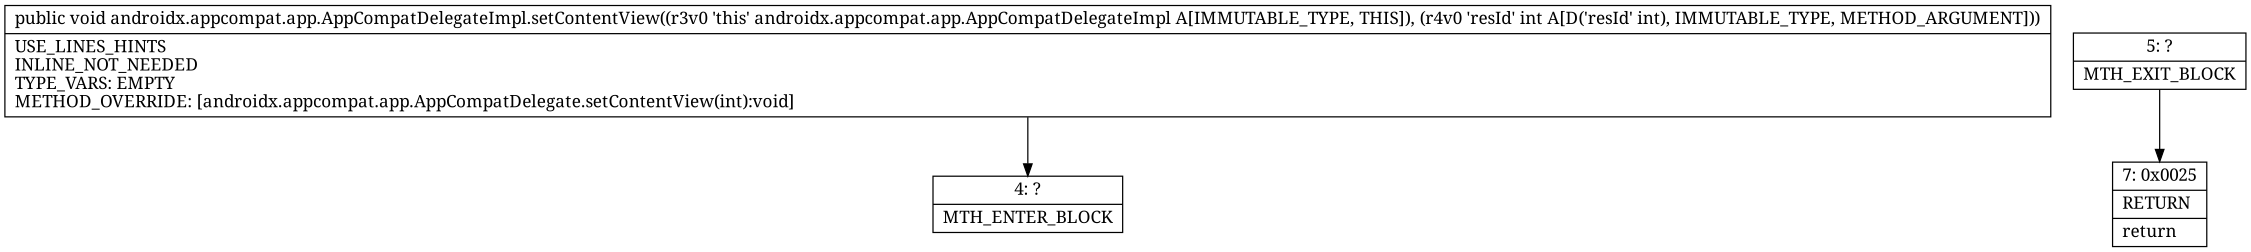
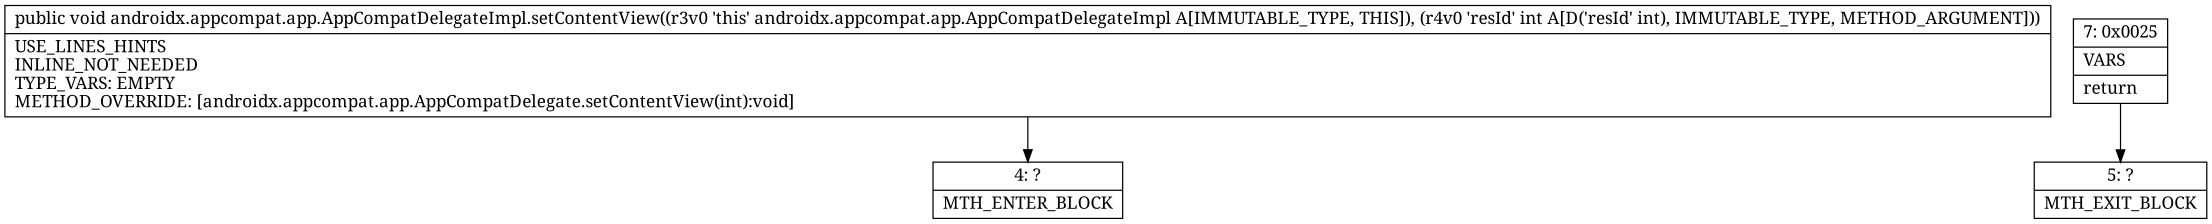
(2160, 119) -> (2121, 127)
(2157, 204) -> (2105, 61)
